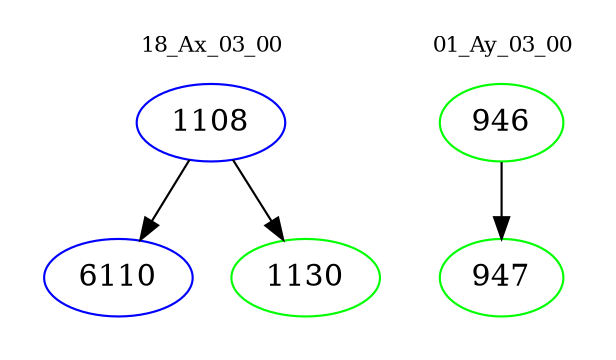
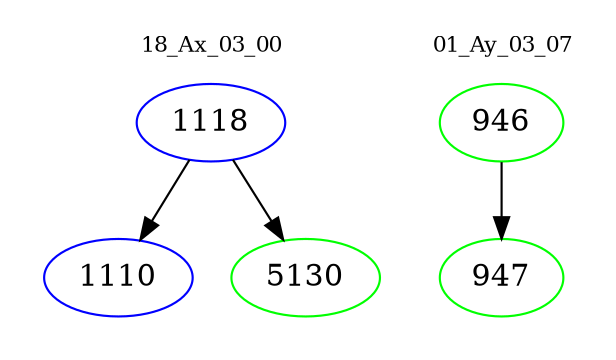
(503, 46) -> (503, 46)
(211, 123) -> (211, 123)
(118, 278) -> (118, 278)
(306, 278) -> (306, 278)
